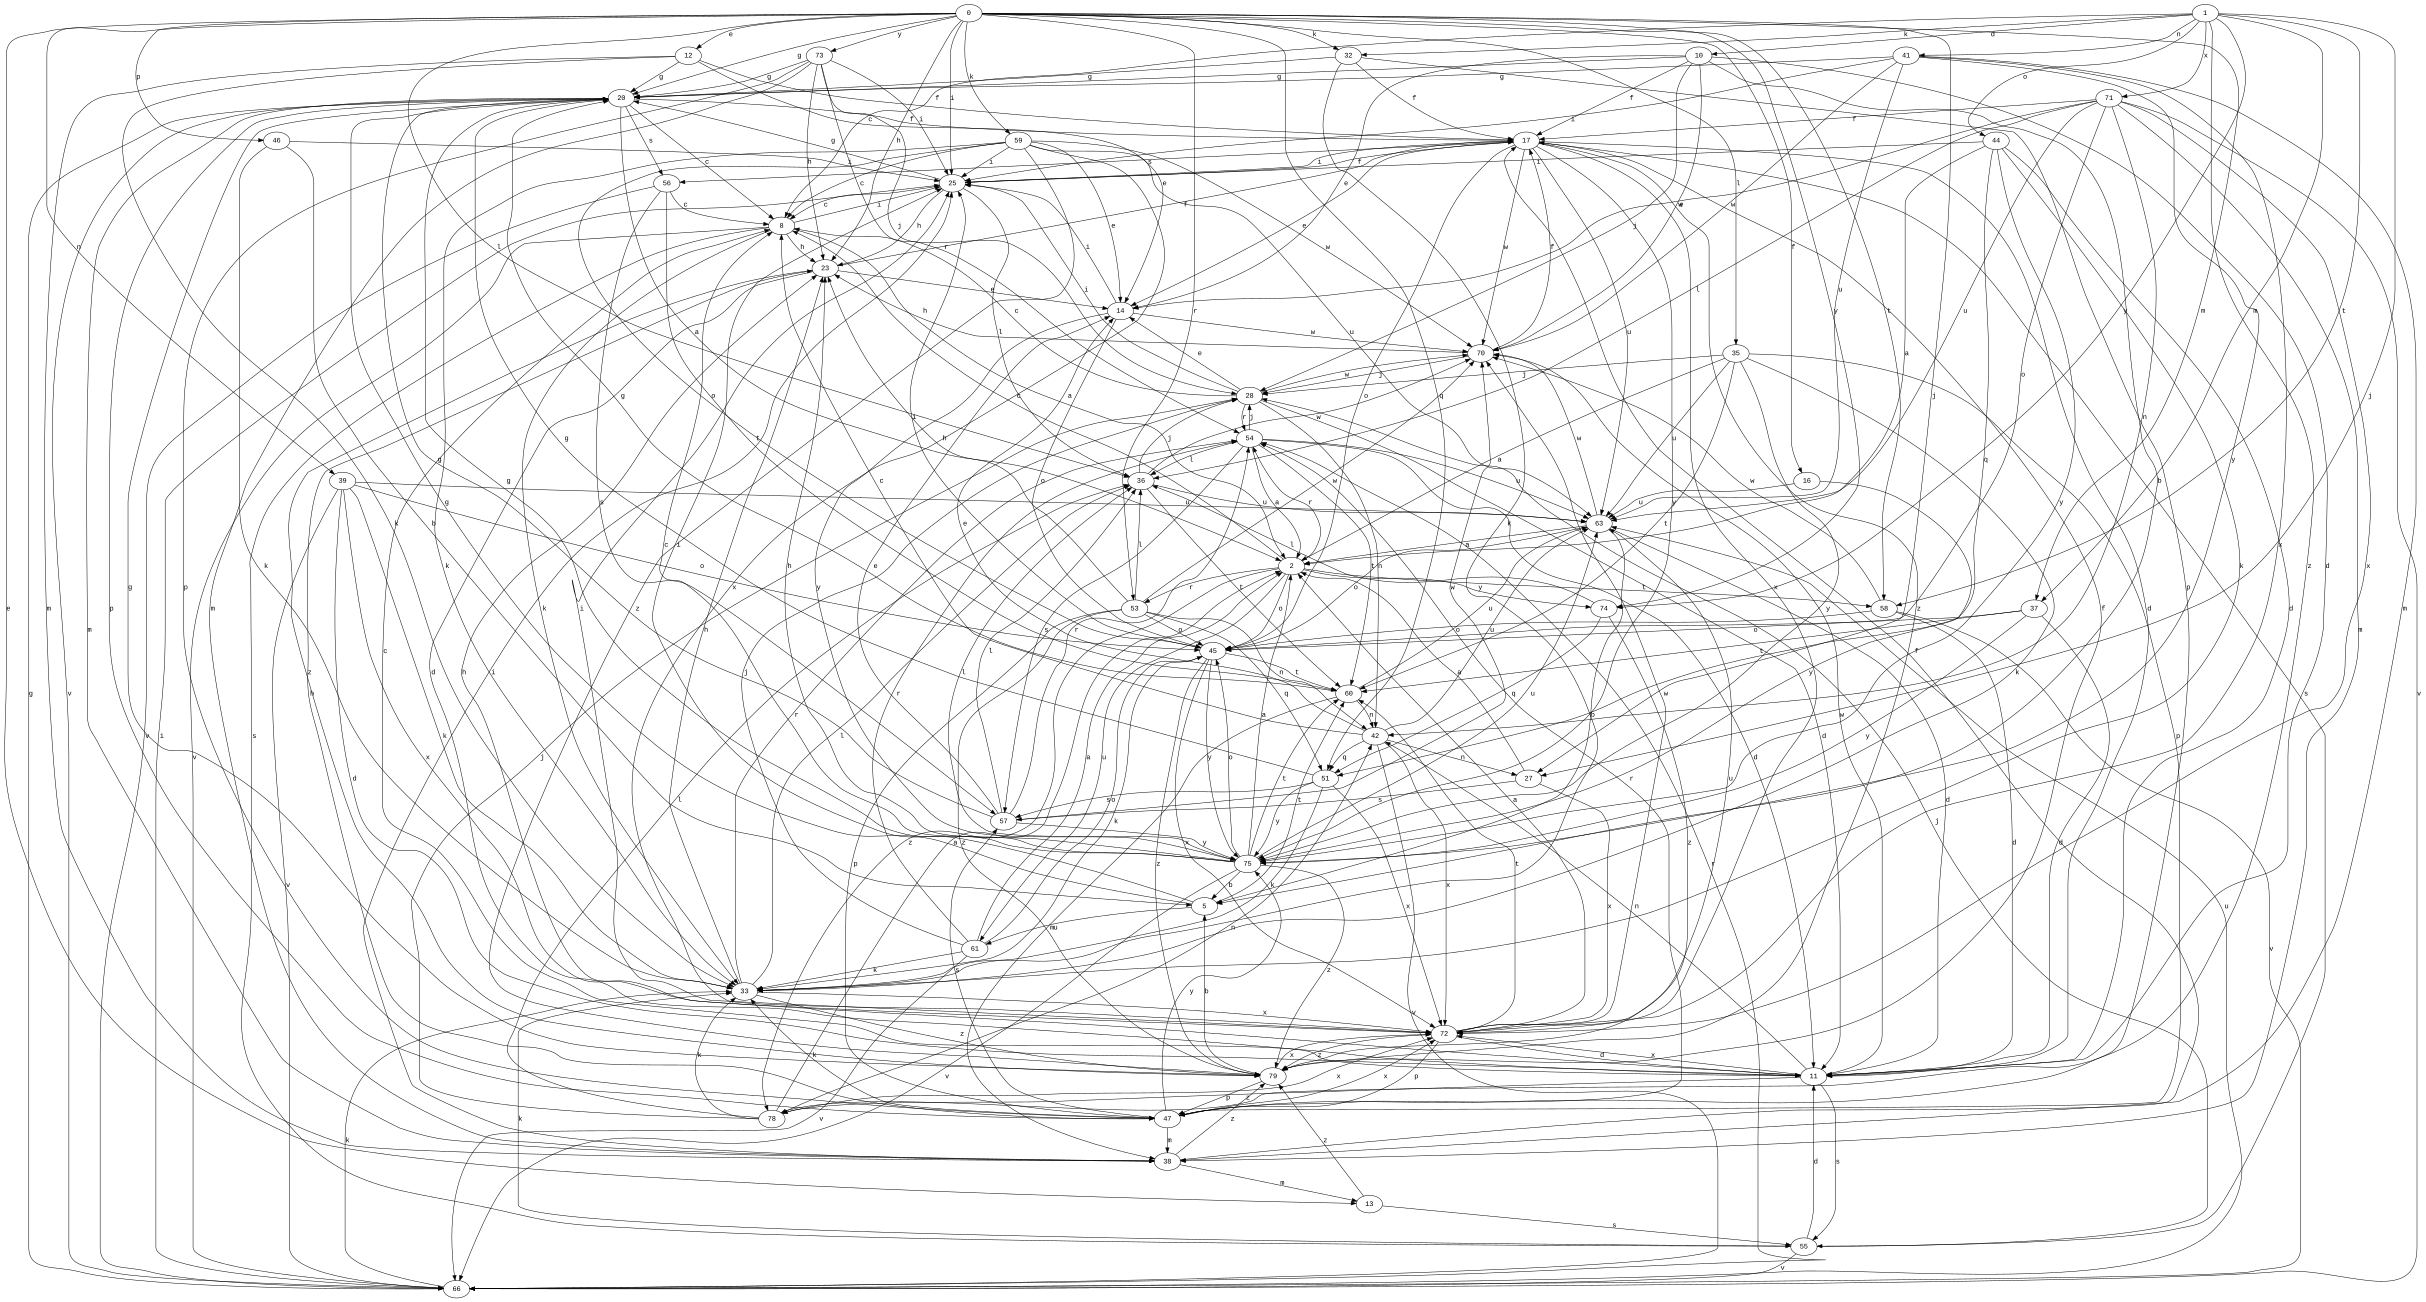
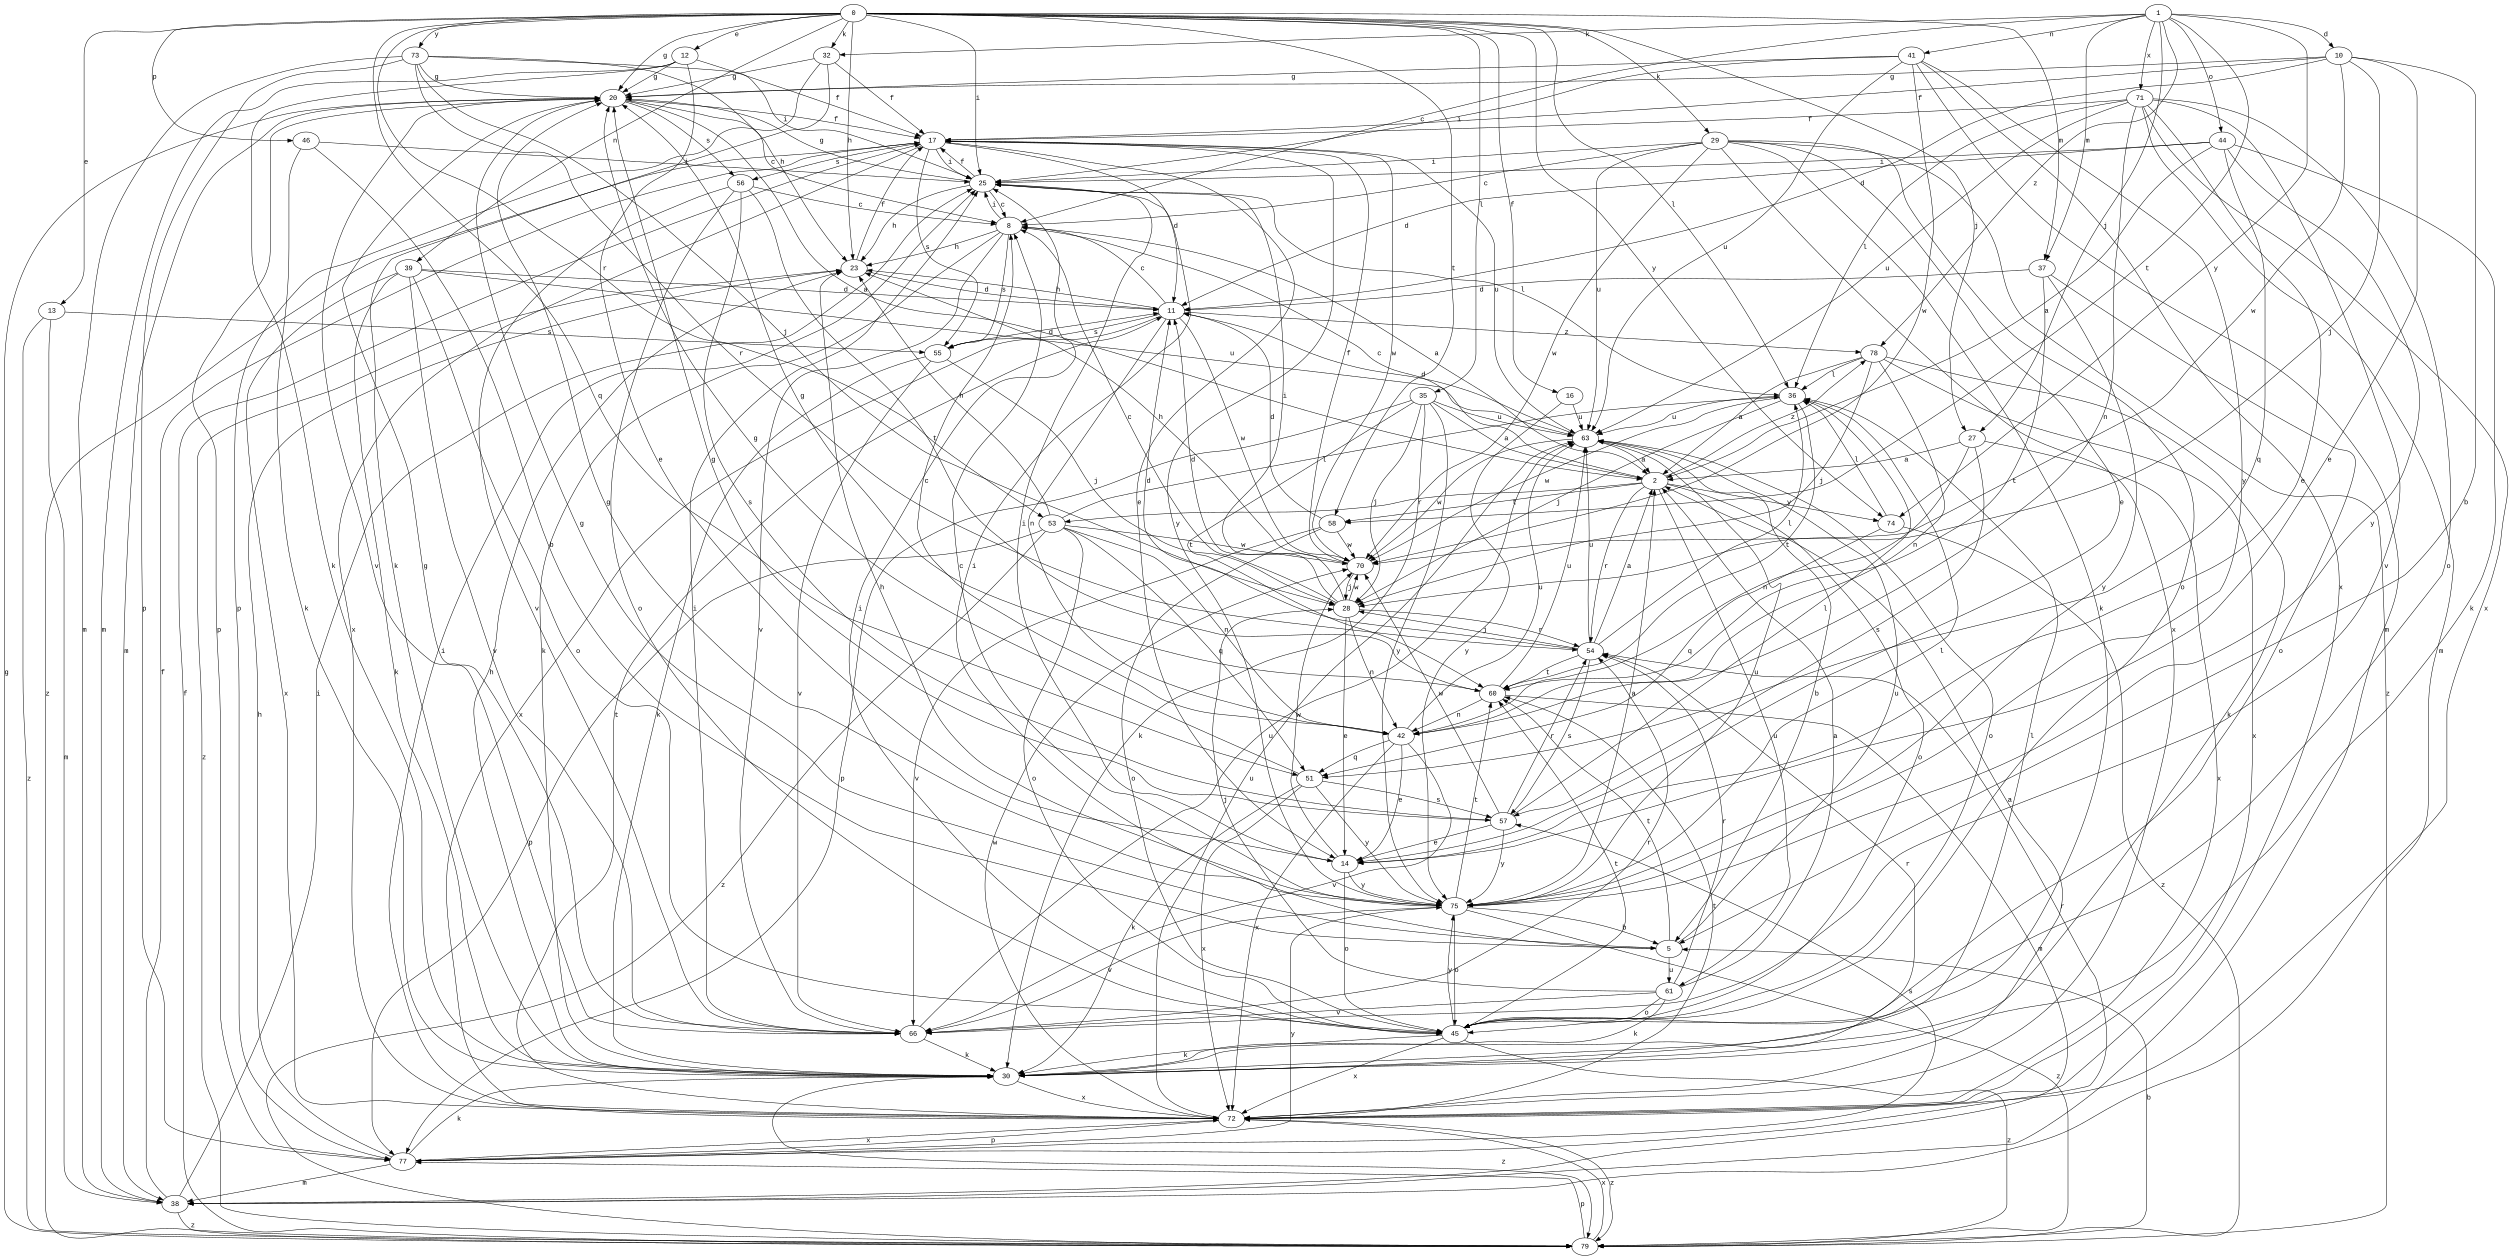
(1018, 141) -> (1715, 141)
(970, 289) -> none
(1361, 397) -> (792, 799)
none -> (1896, 662)
(1450, 757) -> (1711, 612)
(745, 991) -> (1006, 1077)
(1602, 1055) -> (617, 715)
(1167, 1119) -> (403, 1162)
(1266, 1182) -> (64, 796)
